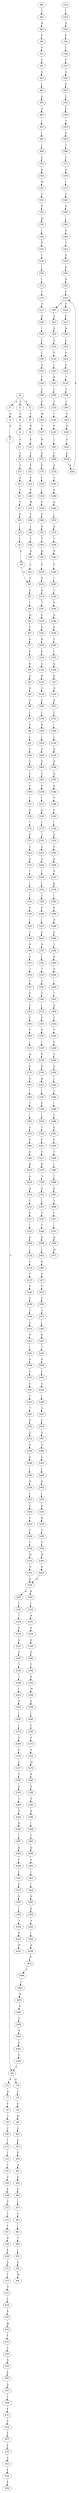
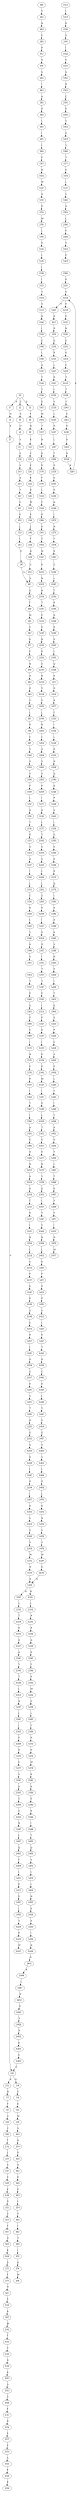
(66, 267) -> none
(30, 968) -> none
